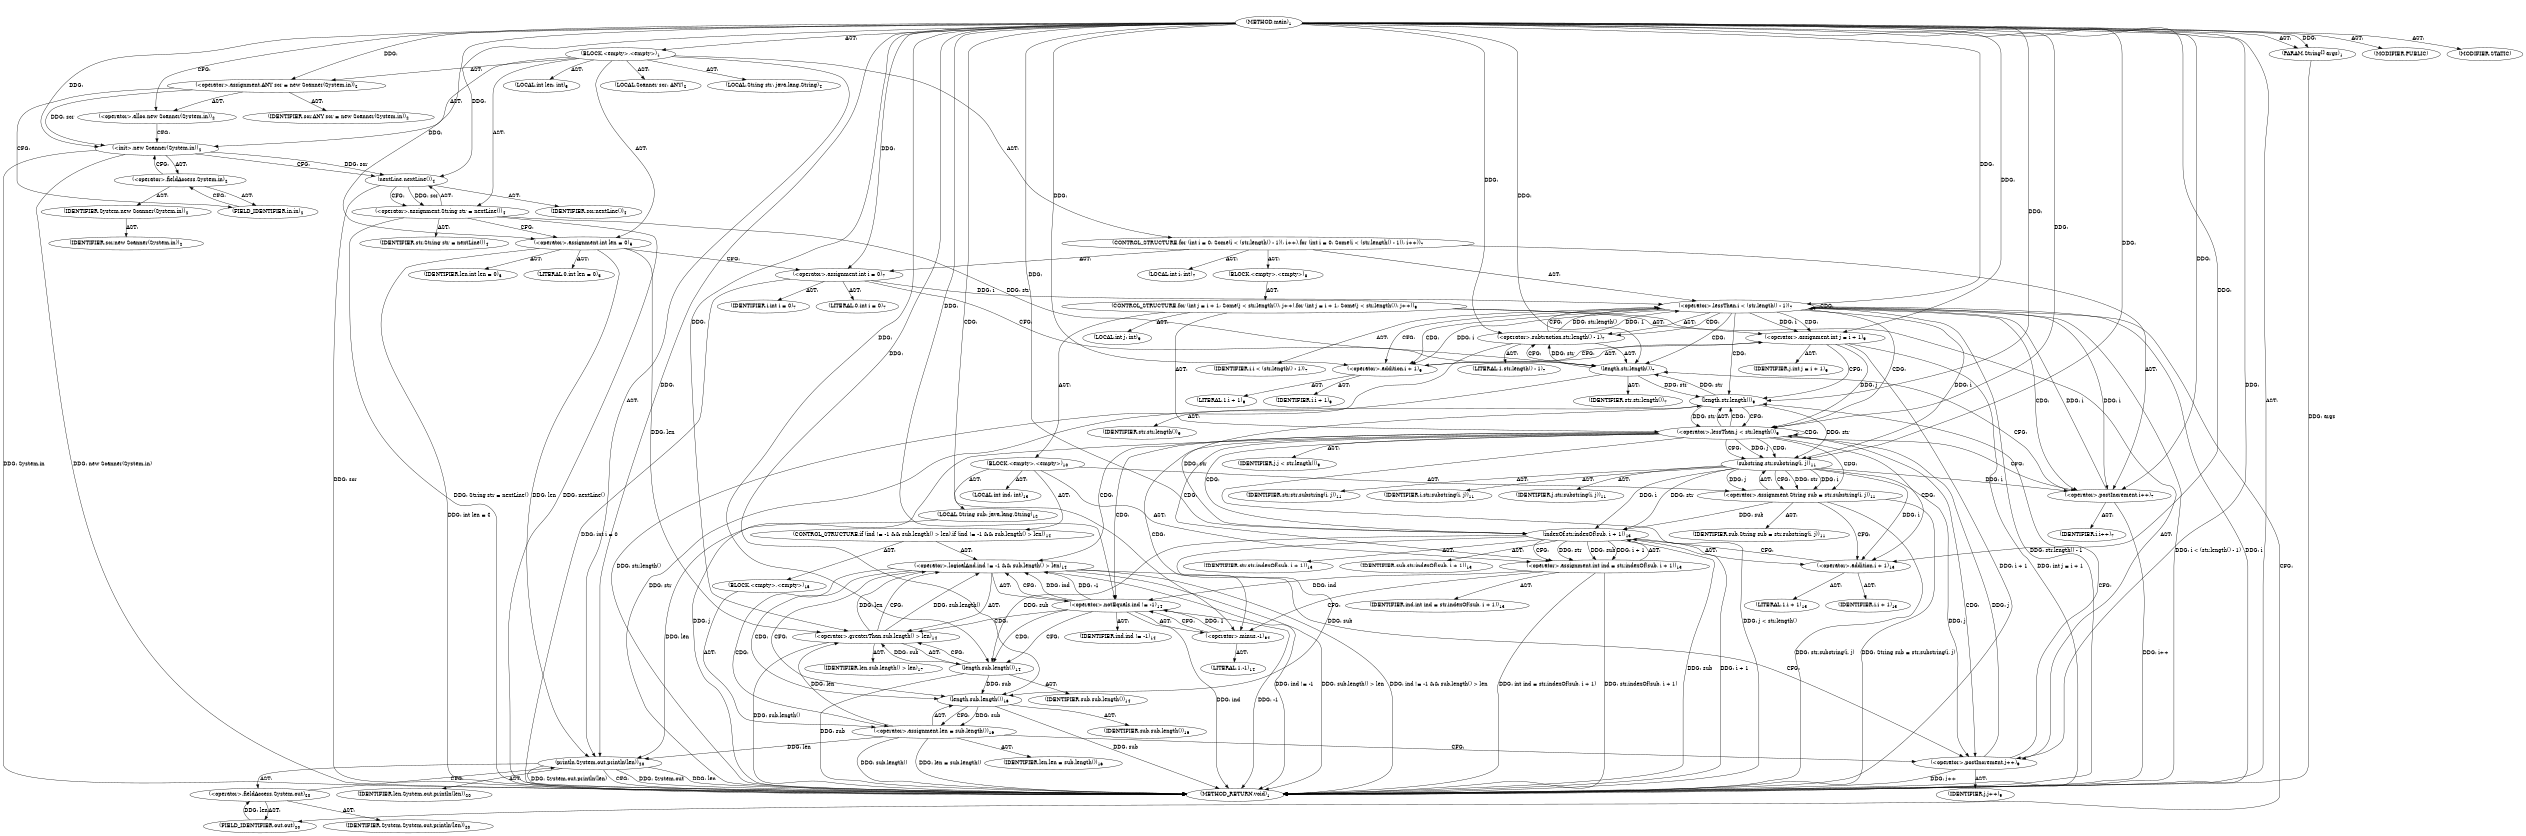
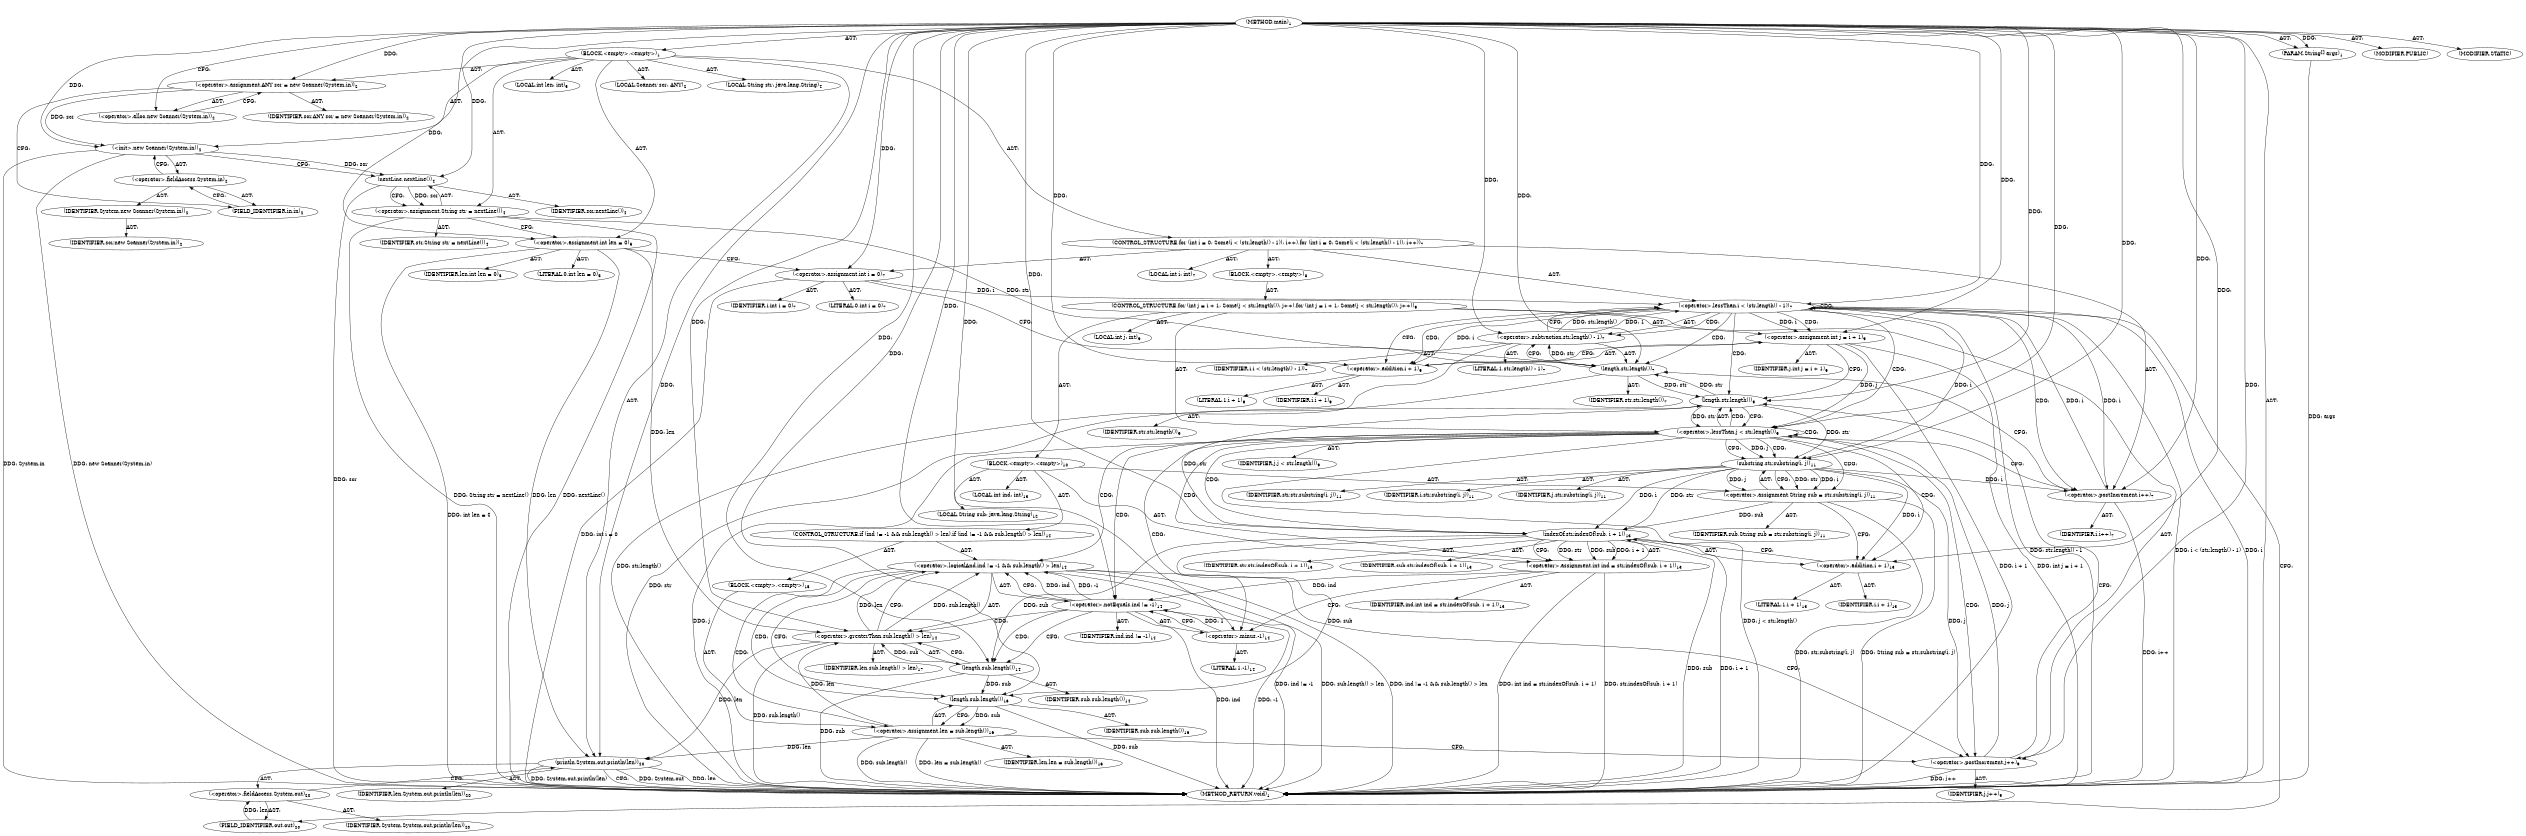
(157, 131) -> (226, 104)
(1467, 315) -> (1407, 354)
(972, 322) -> (972, 322)
(708, 548) -> (728, 679)
(1267, 637) -> (1267, 637)
